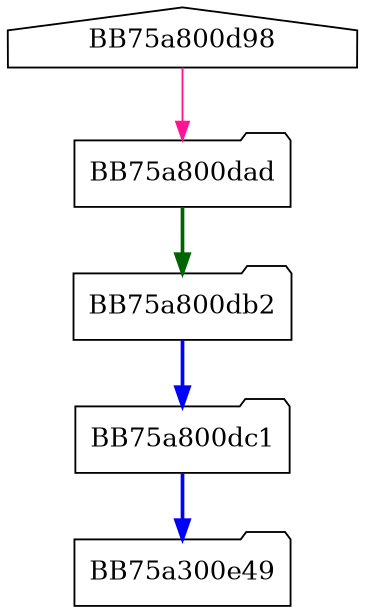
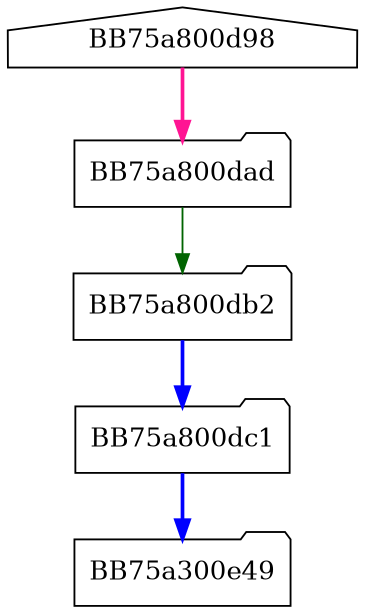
(183, 95) -> (183, 95)
(183, 231) -> (183, 231)
